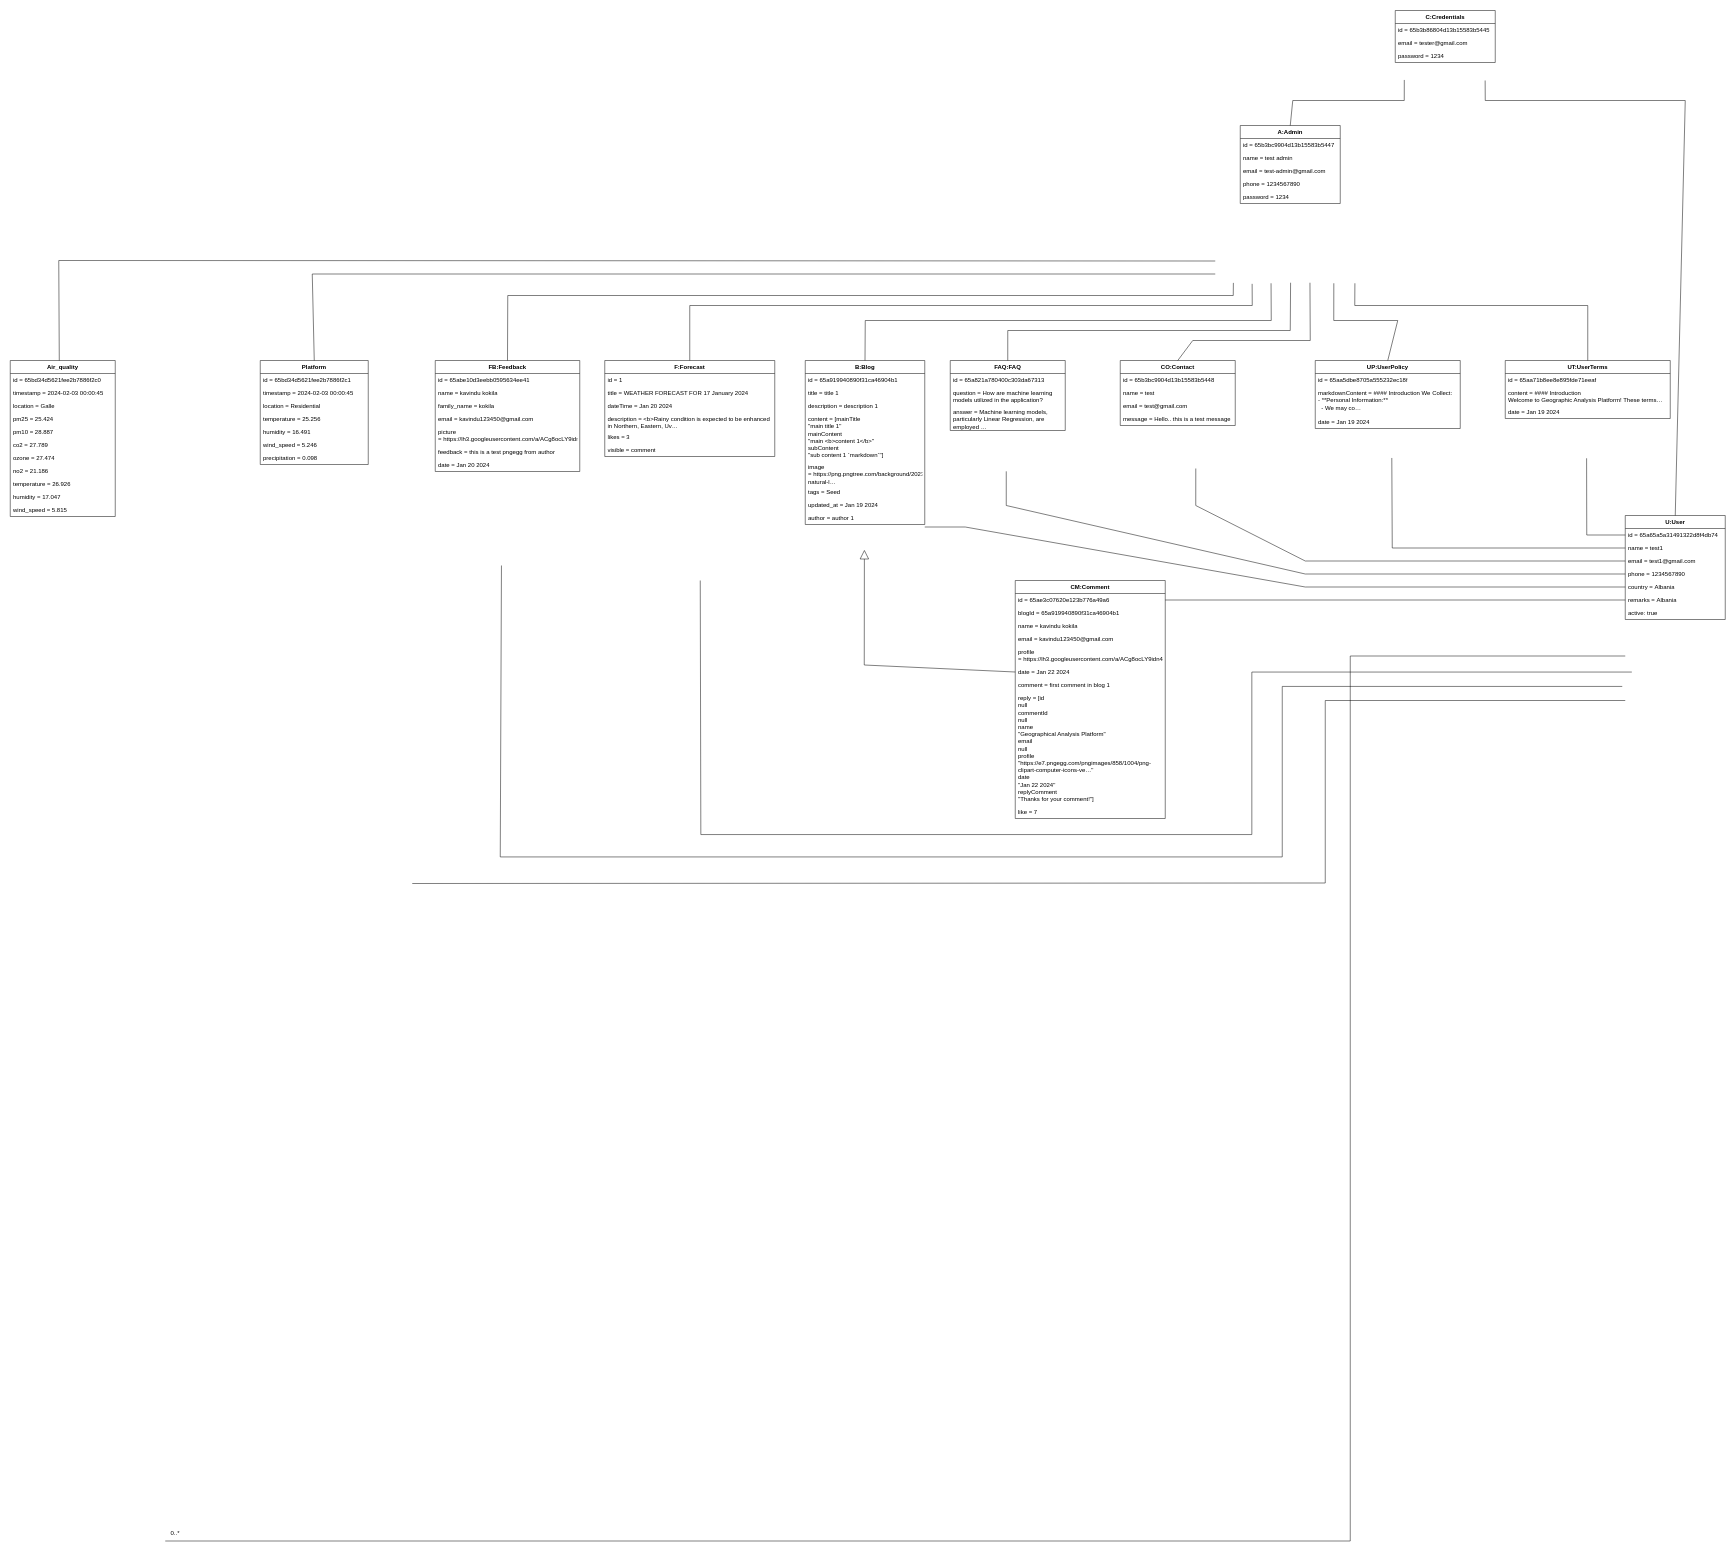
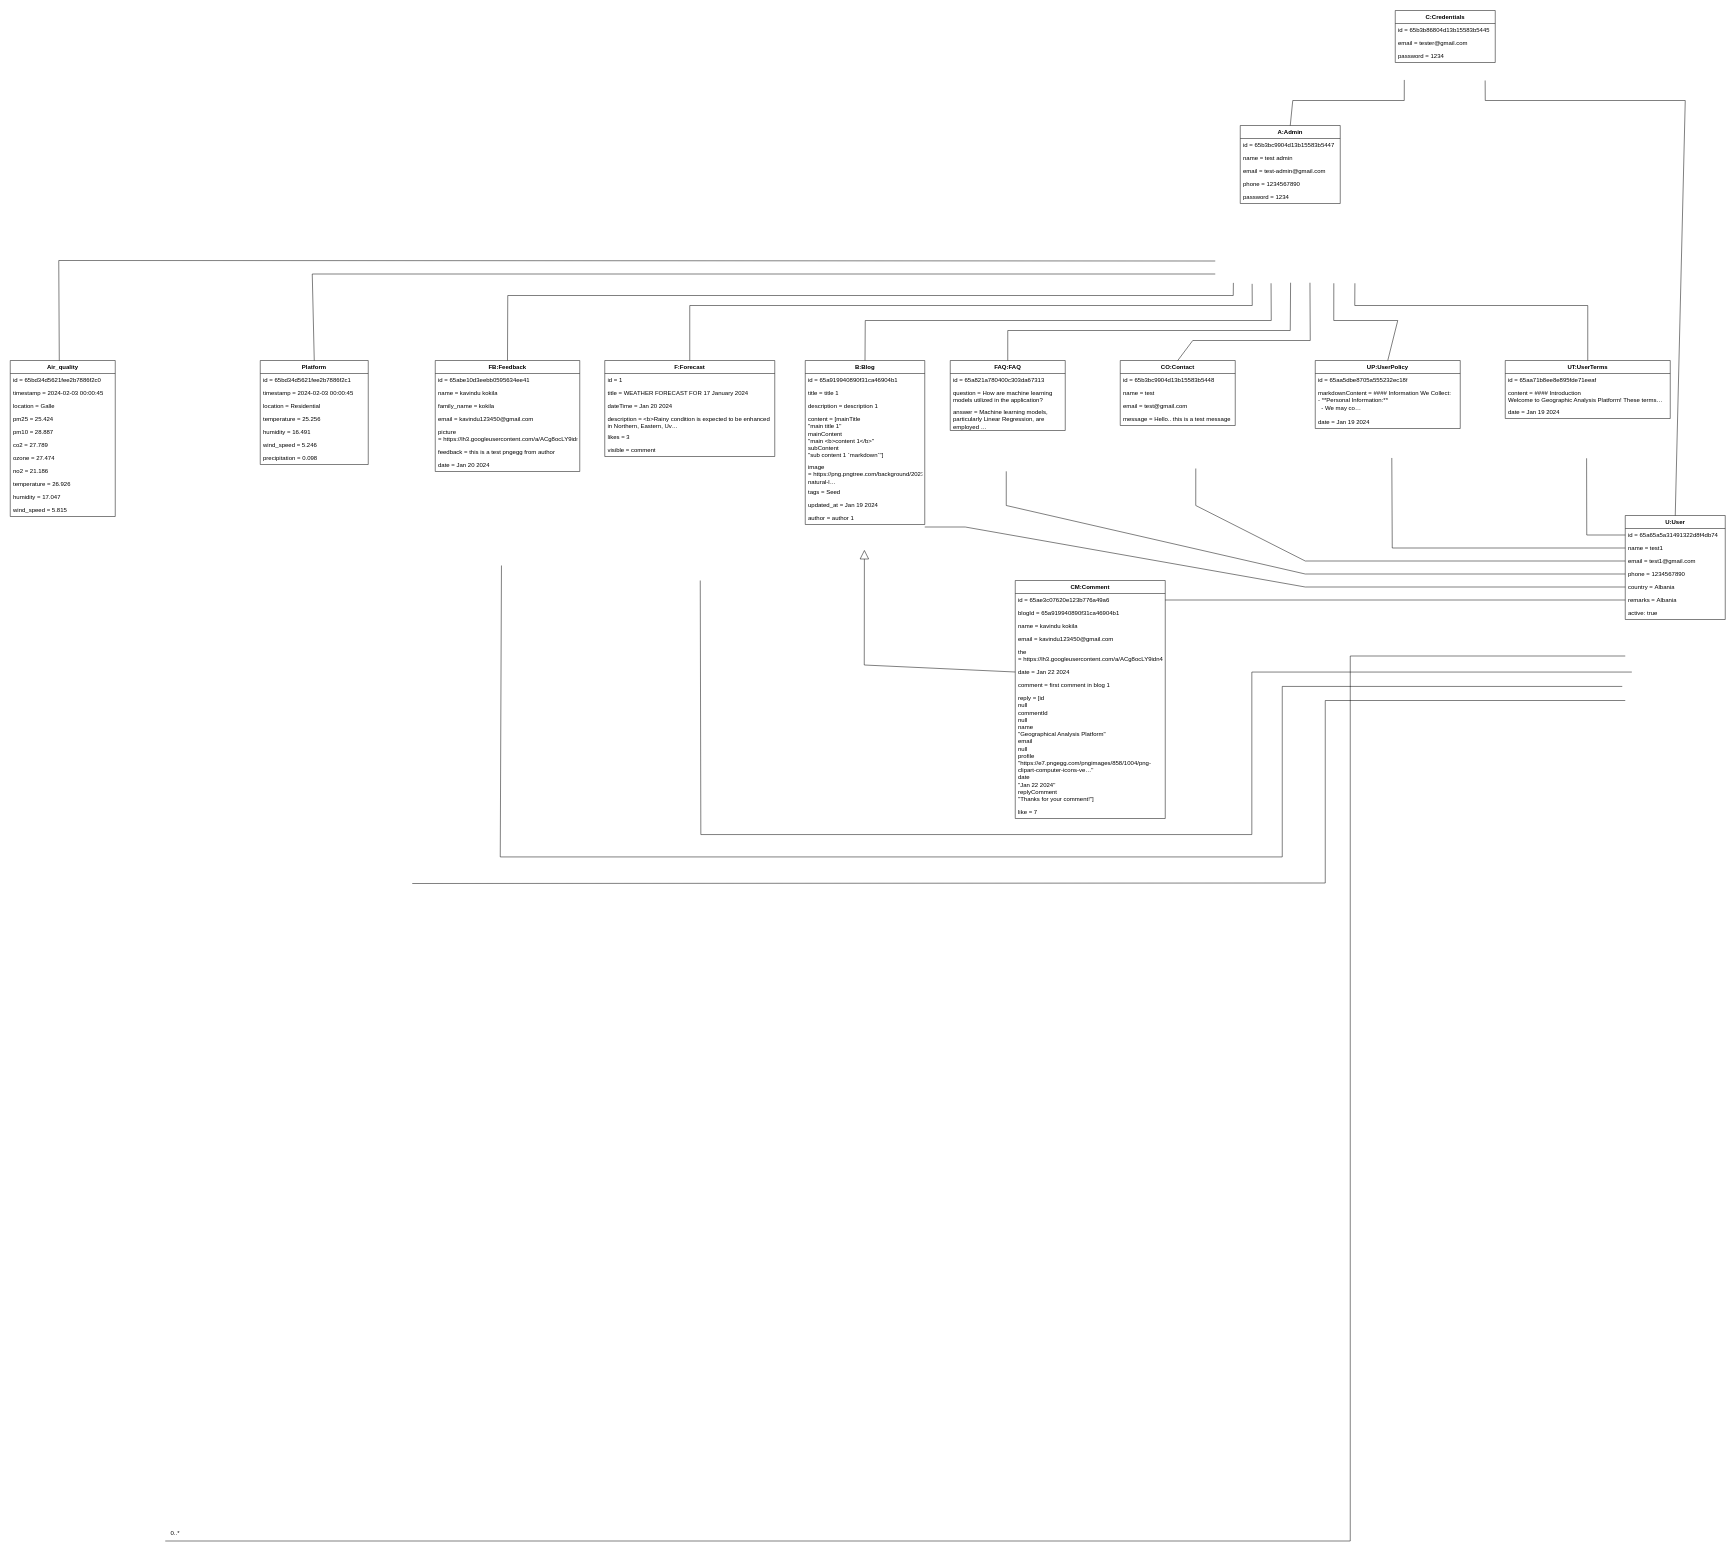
(1388, 404) -> (1388, 404)
(1091, 656) -> (1091, 656)
